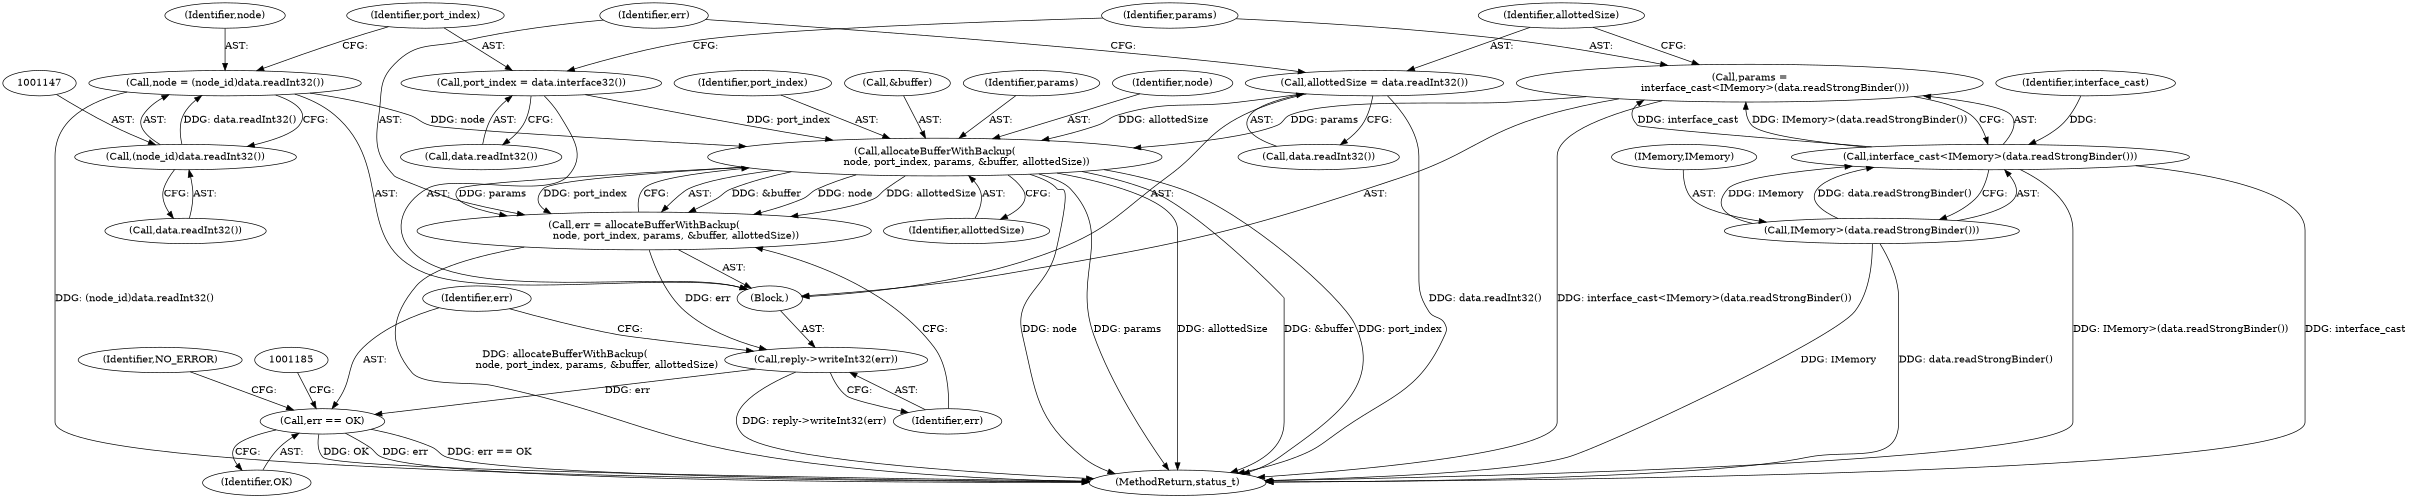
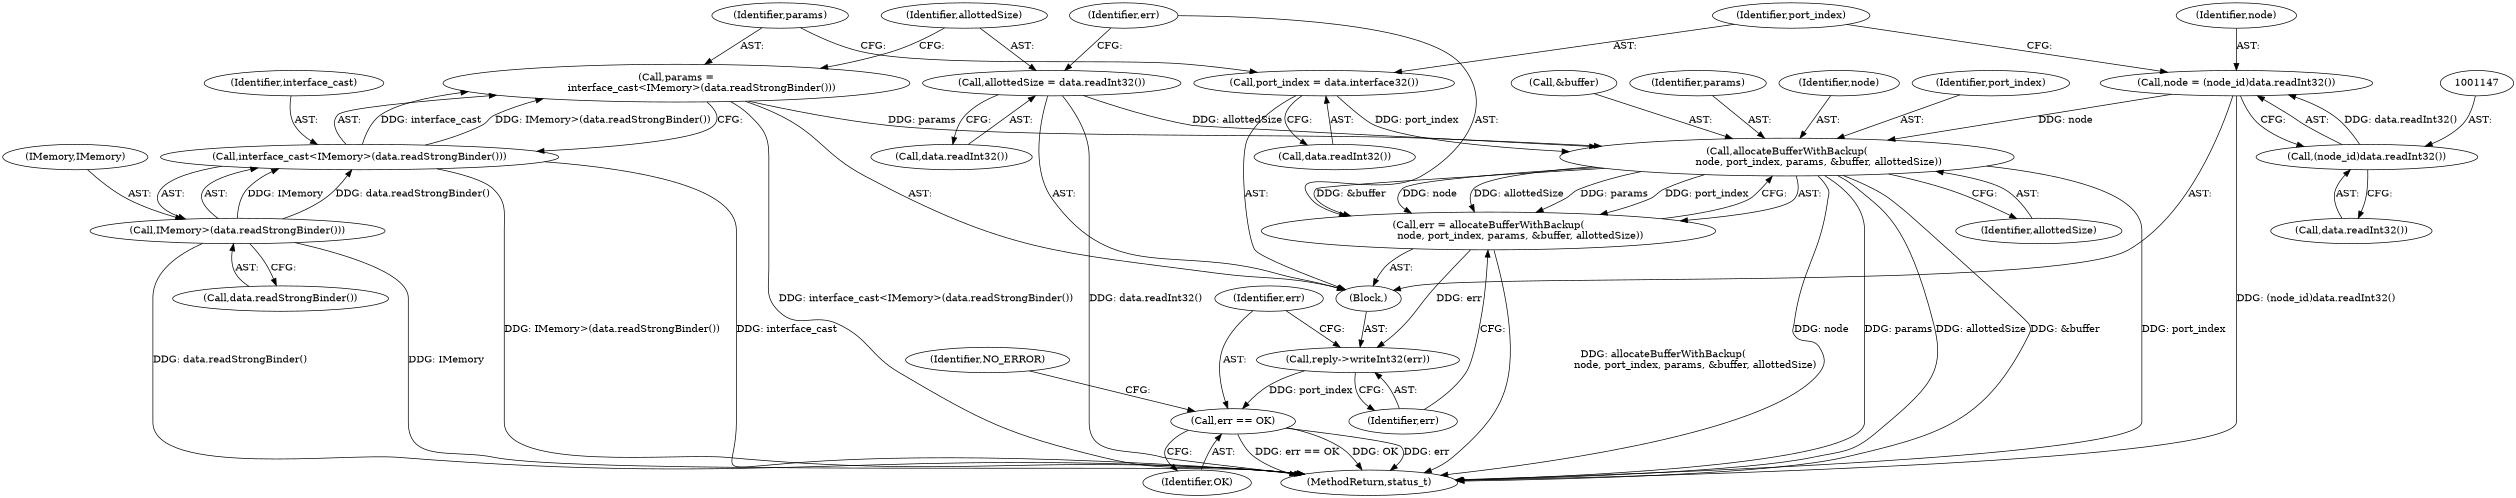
(2085, 120) -> (308, 120)
(1996, 194) -> (175, 194)
none -> (281, 299)
(291, 360) -> none
(628, 391) -> (1311, 391)
(865, 462) -> none
